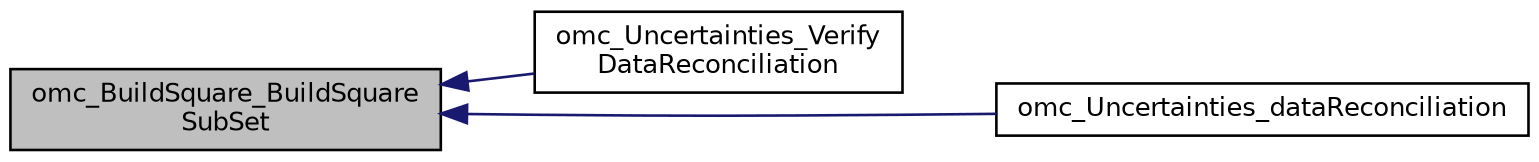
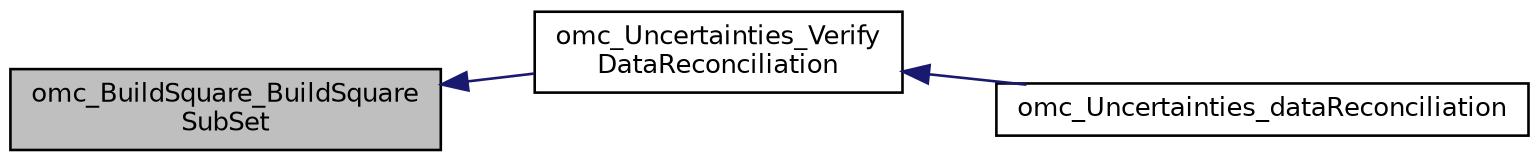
(732, 116) -> (978, 80)
